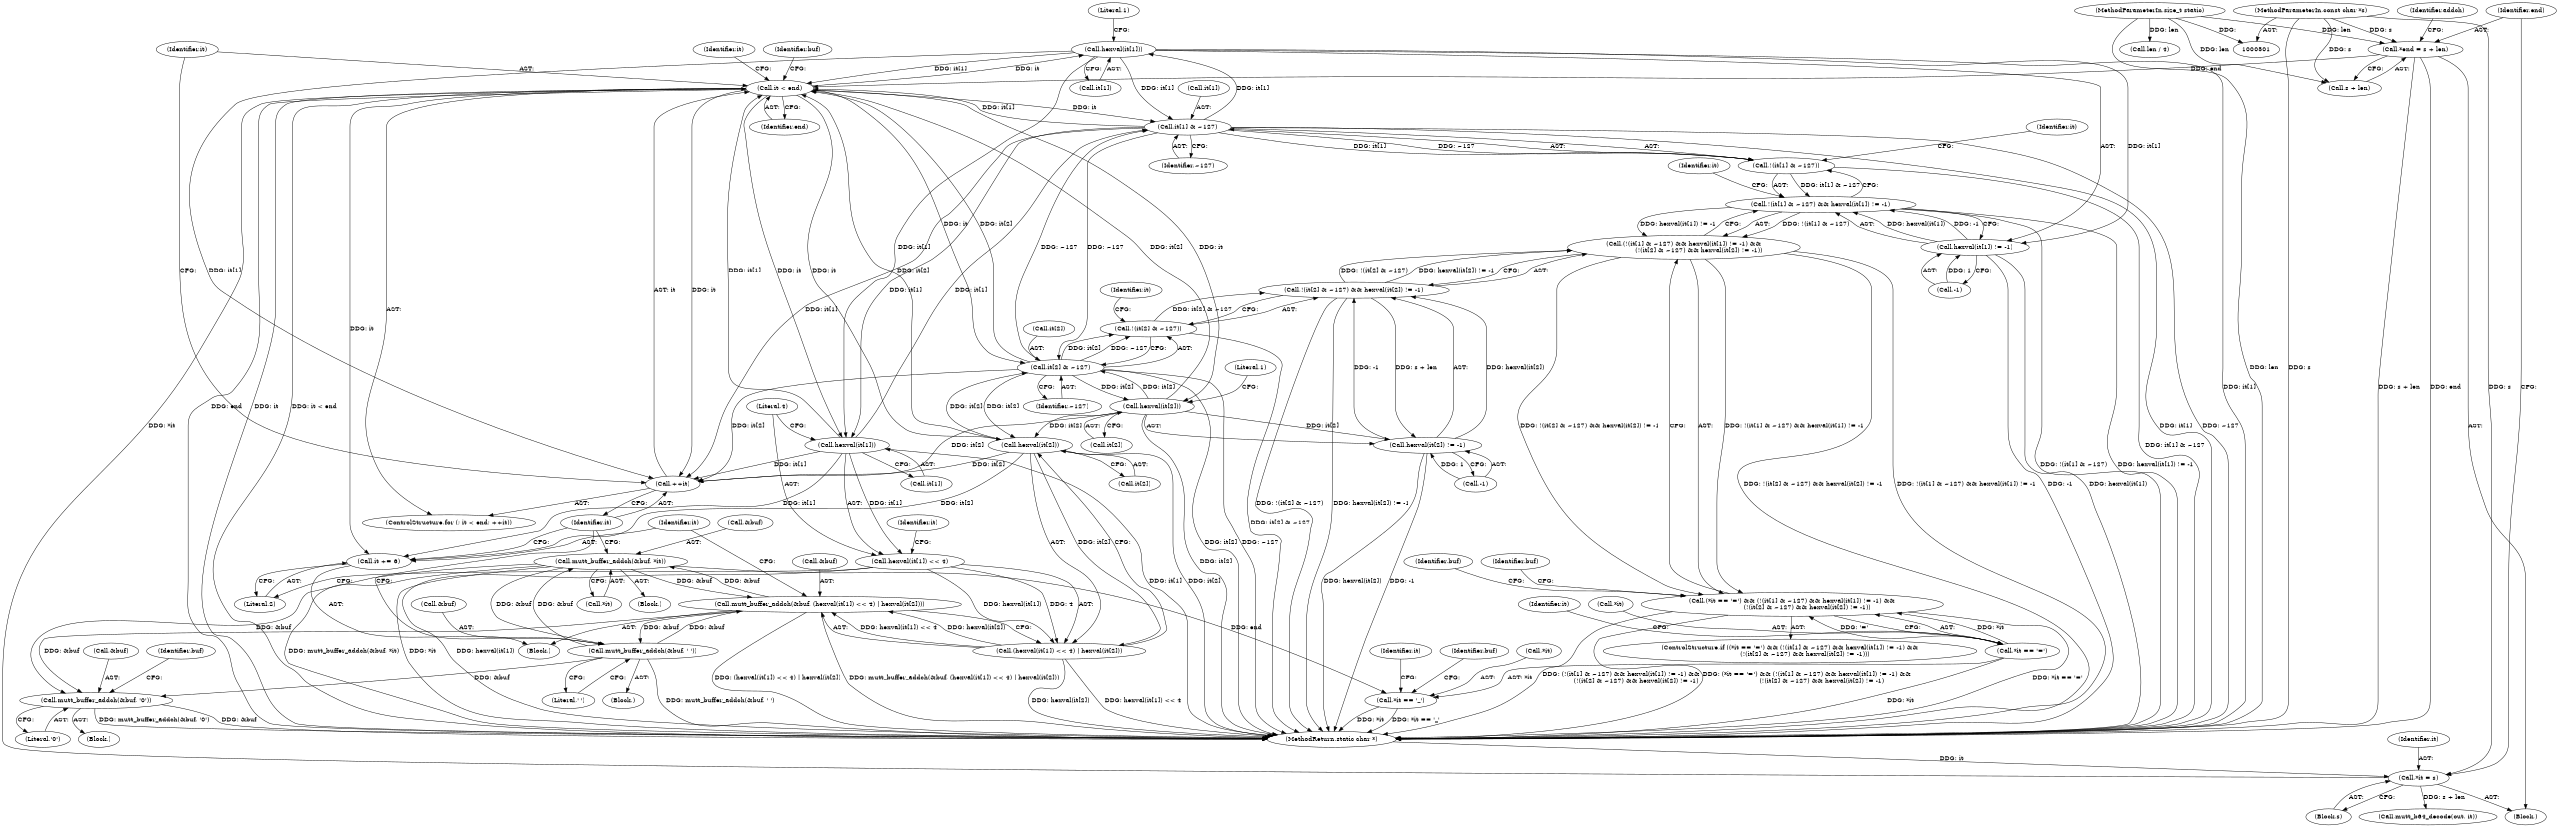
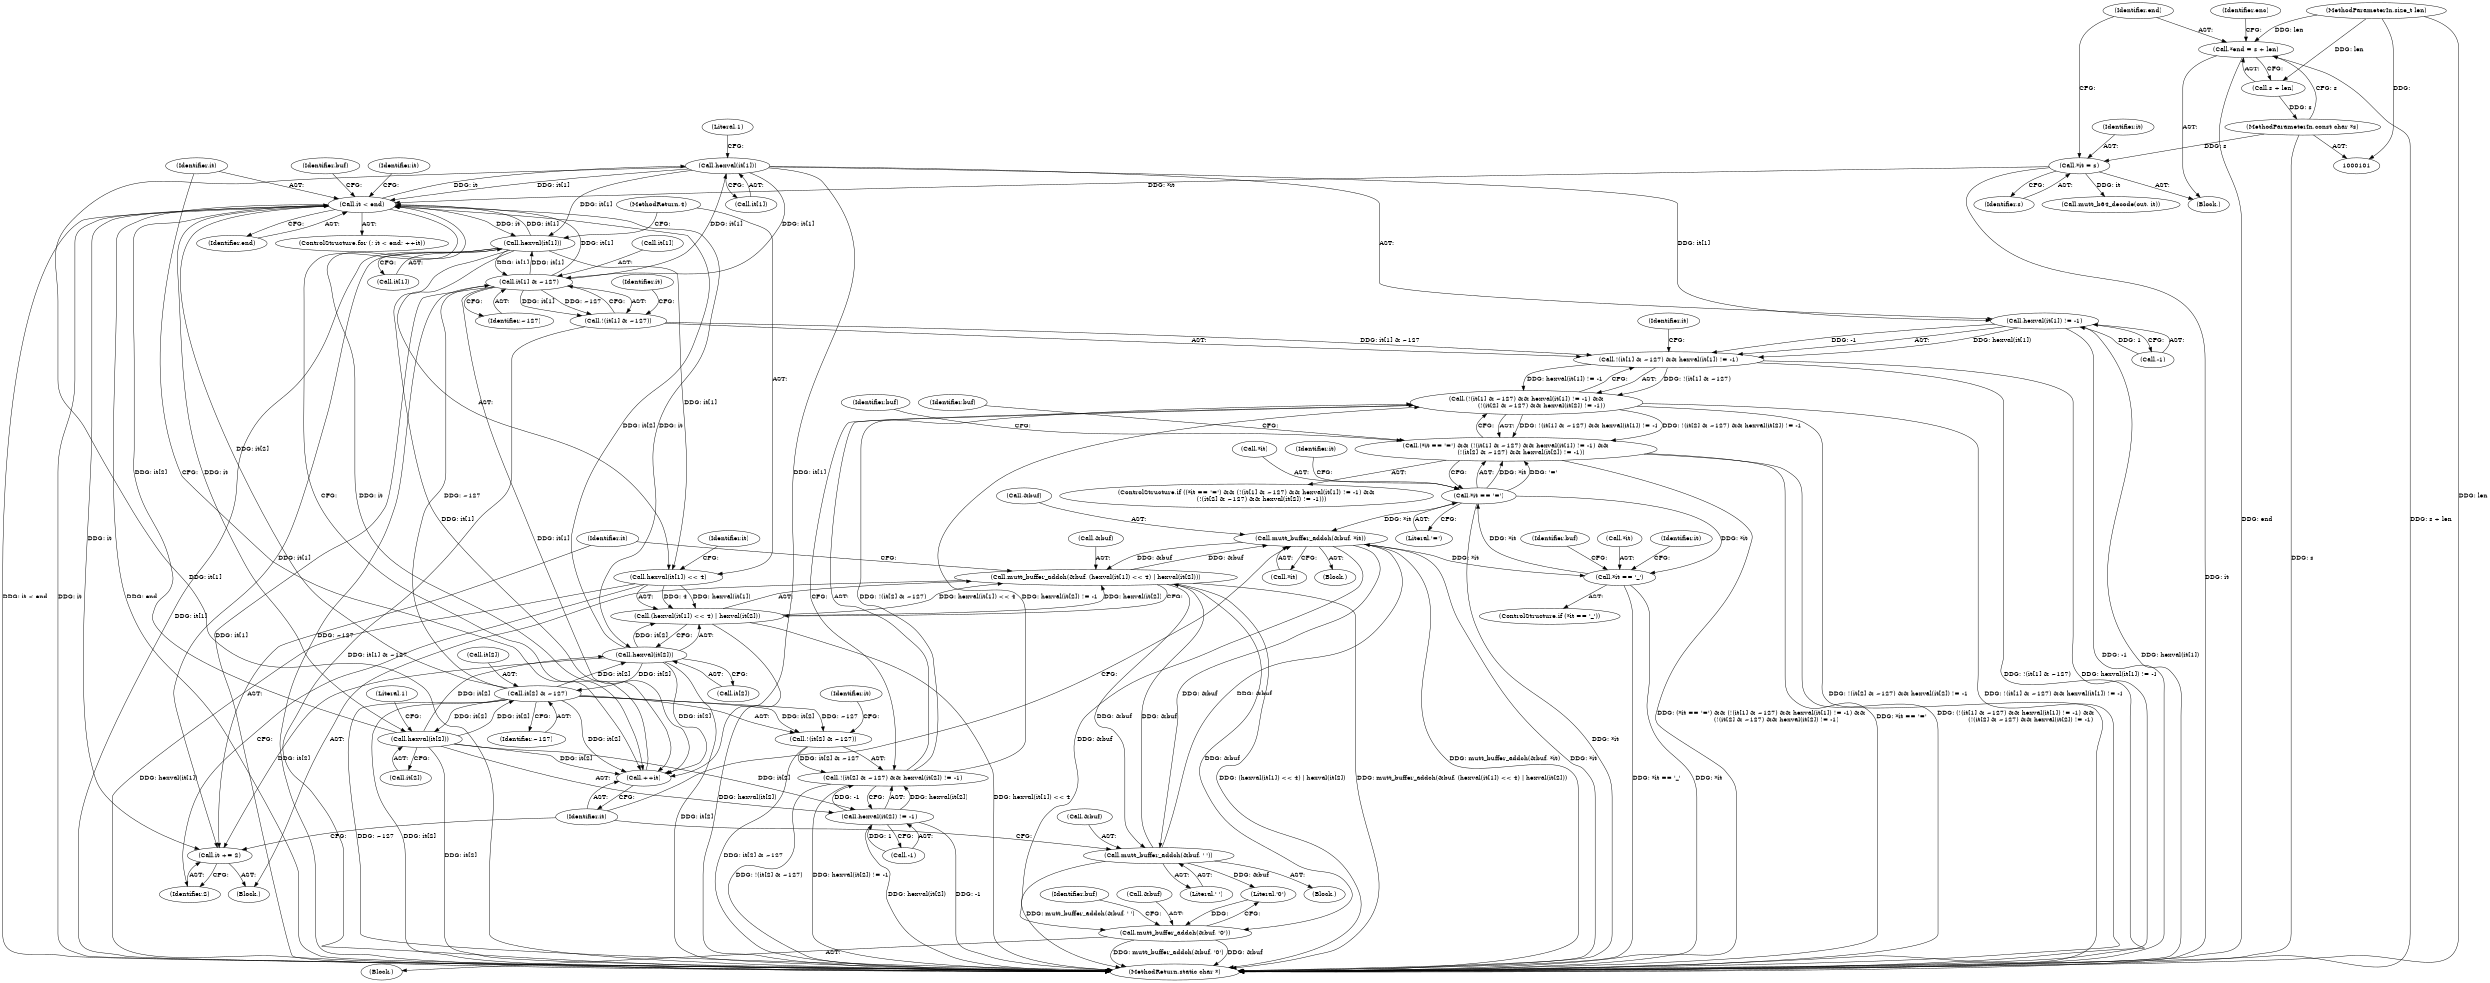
(2150, 11) -> (2376, 11)
(2437, 11) -> (2246, 11)
(2381, 30) -> (2327, 88)
(2150, 49) -> none
(2256, 49) -> (2357, 166)
(2323, 50) -> (2287, 106)
(1599, 78) -> none
(982, 101) -> none
(1559, 146) -> (618, 302)
(1857, 179) -> none
(938, 213) -> none
(1951, 213) -> none
(1087, 227) -> none
(665, 290) -> (371, 496)
(704, 290) -> (330, 496)
(1238, 309) -> none
(1135, 358) -> none
(1416, 368) -> (878, 797)
(772, 406) -> (658, 205)
(571, 502) -> none
none -> (1397, 514)
none -> (1424, 539)
none -> (1518, 560)
(379, 562) -> (220, 856)
(260, 604) -> (190, 894)
none -> (1550, 616)
(1247, 628) -> (1466, 558)
(578, 678) -> (1183, 875)
(619, 678) -> (1206, 875)
(1520, 678) -> (1735, 539)
(385, 680) -> (1219, 873)
(62, 720) -> (1221, 914)
(1889, 759) -> (2206, 930)
(2445, 797) -> (2109, 185)
(2329, 817) -> (2004, 205)
